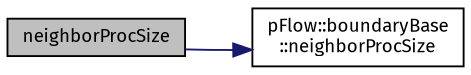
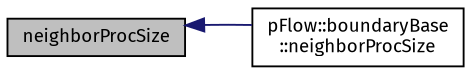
(209, 50) -> (228, 25)
